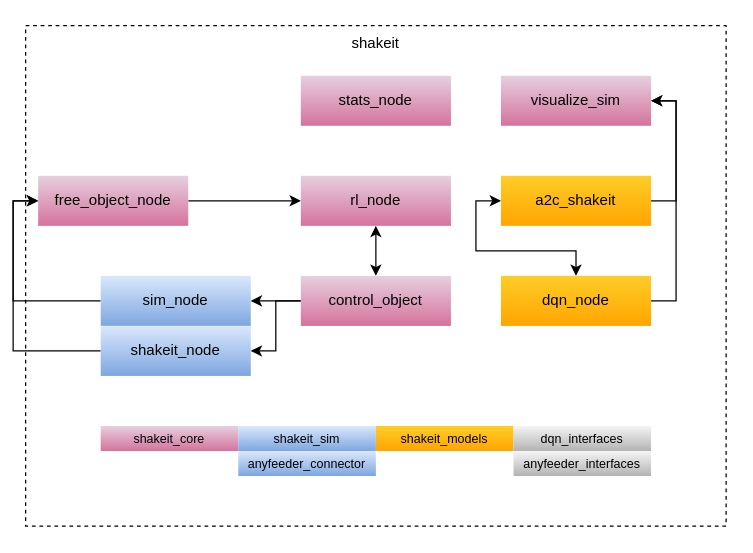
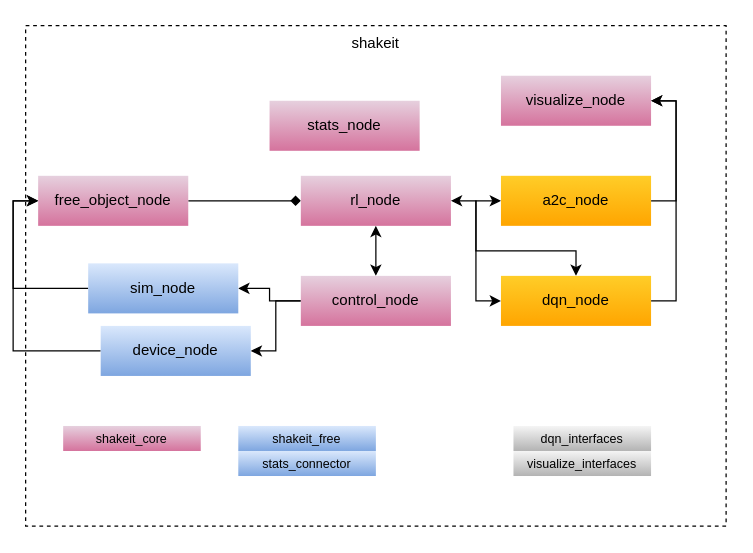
(376, 101) -> (344, 126)
(576, 101) -> (576, 101)
(291, 201) -> (290, 201)
(576, 201) -> (576, 201)
none -> (476, 286)
(176, 301) -> (163, 288)
(376, 301) -> (376, 301)
(176, 351) -> (176, 351)
(169, 438) -> (132, 438)
(307, 438) -> (307, 438)
(444, 438) -> none
(307, 463) -> (307, 463)
(582, 463) -> (582, 463)
